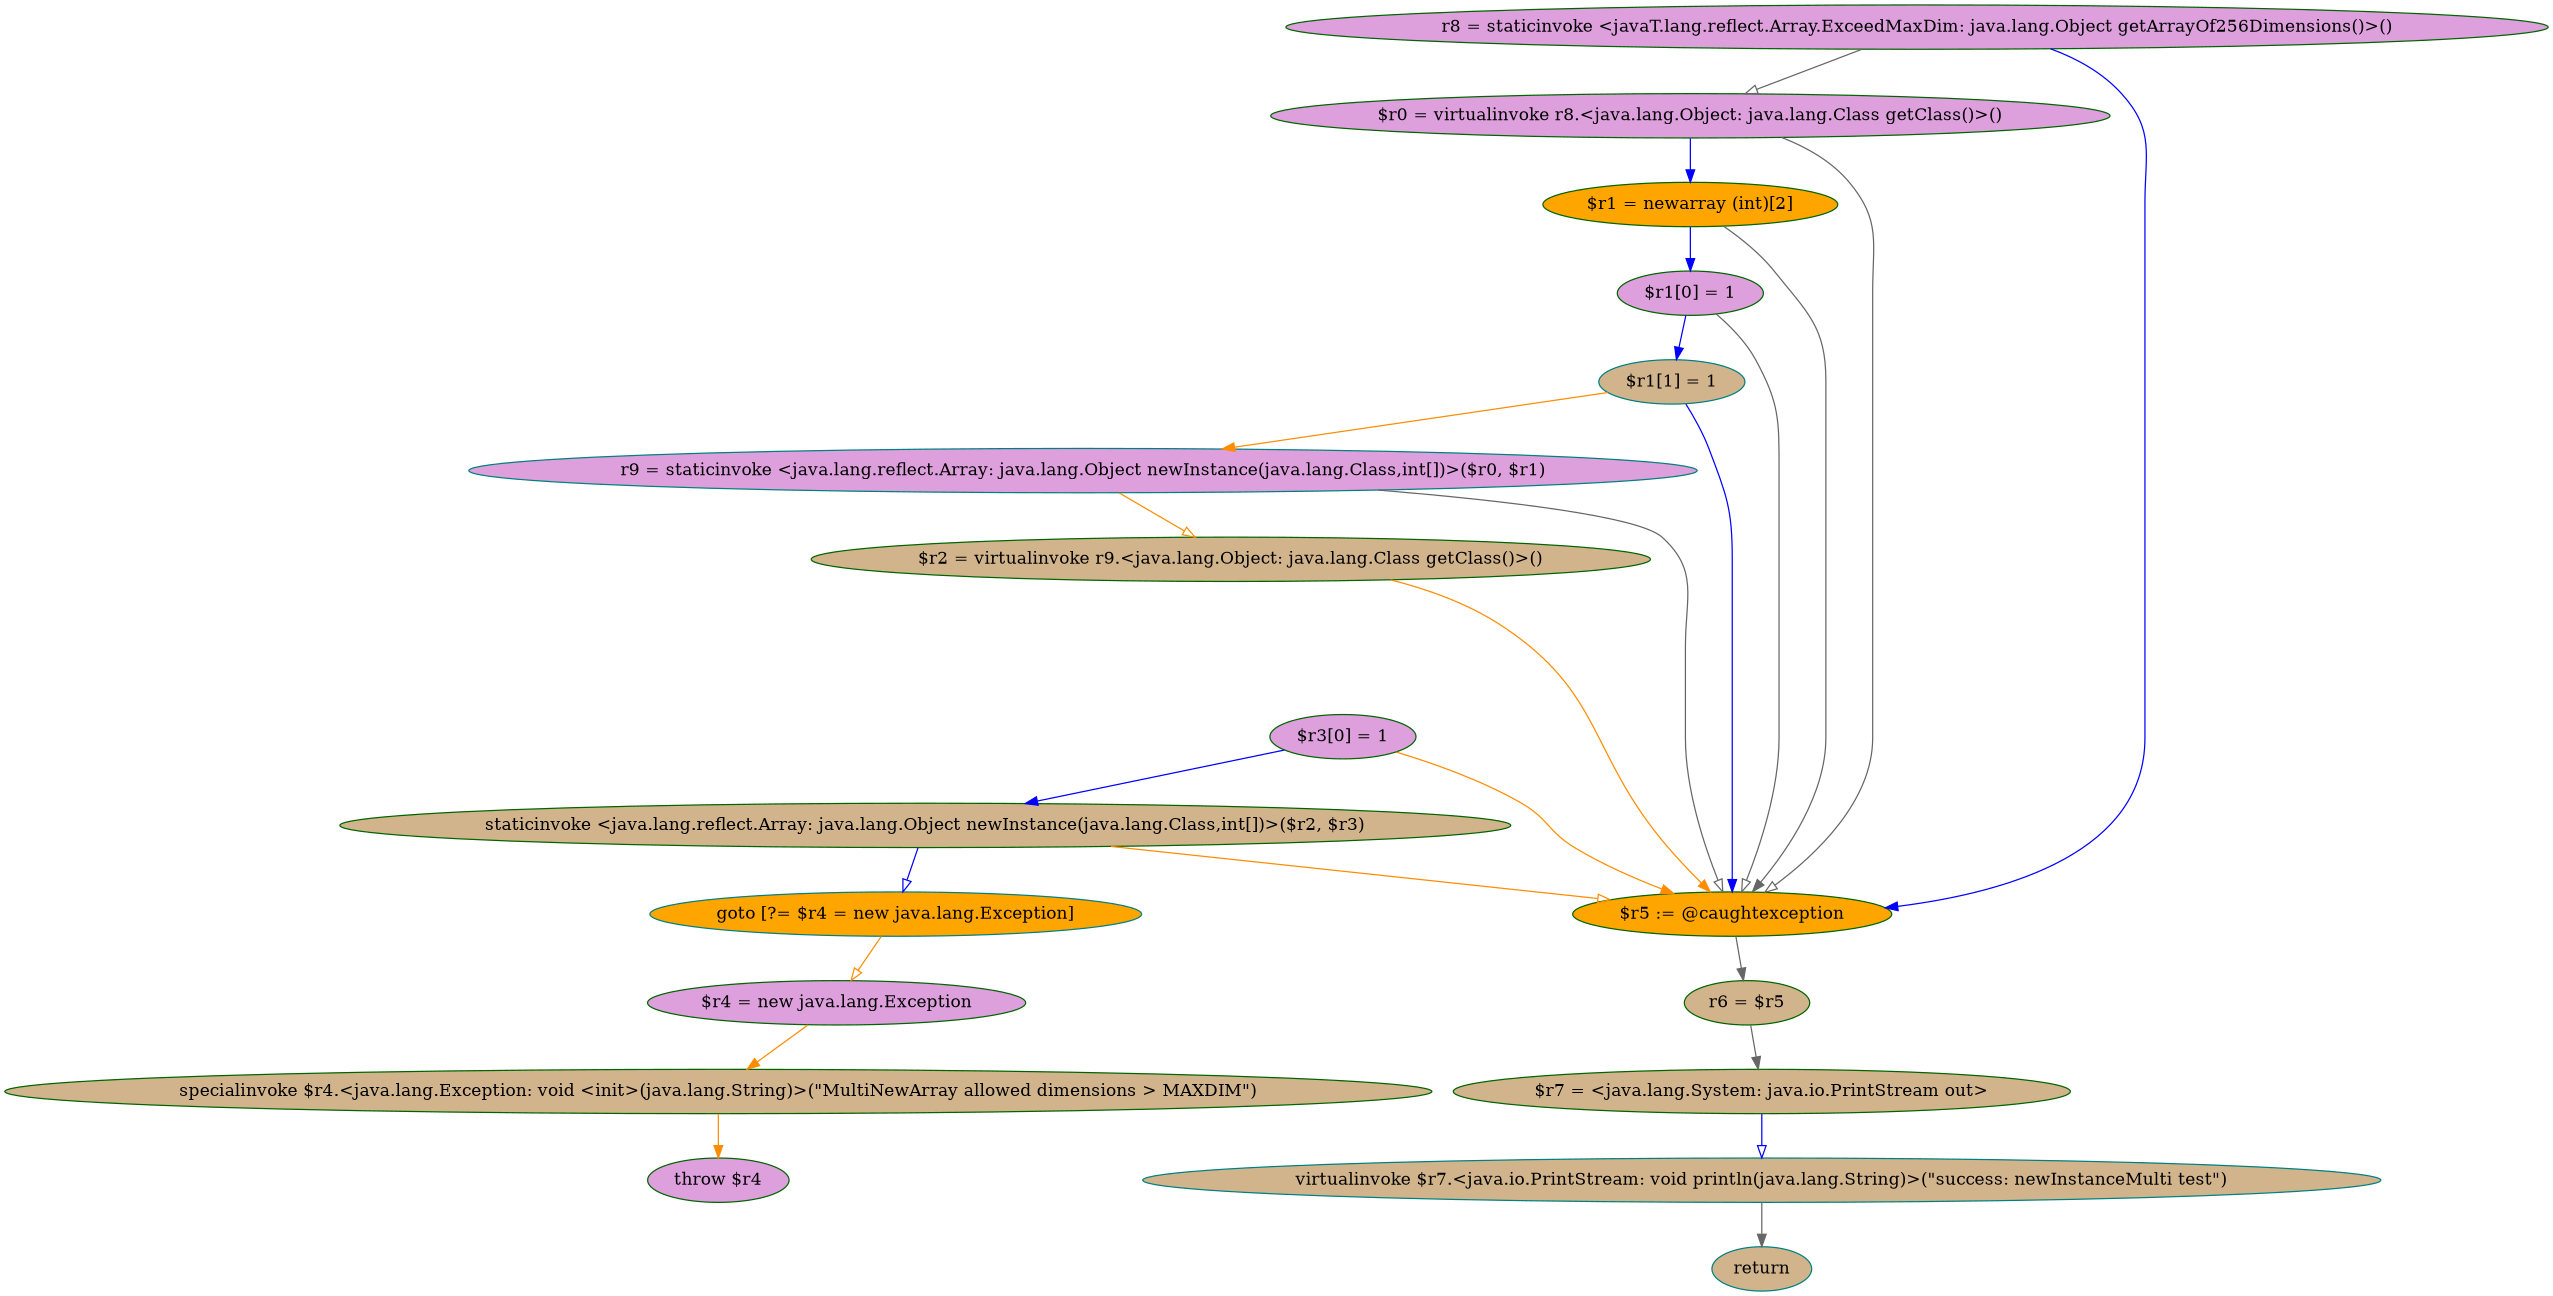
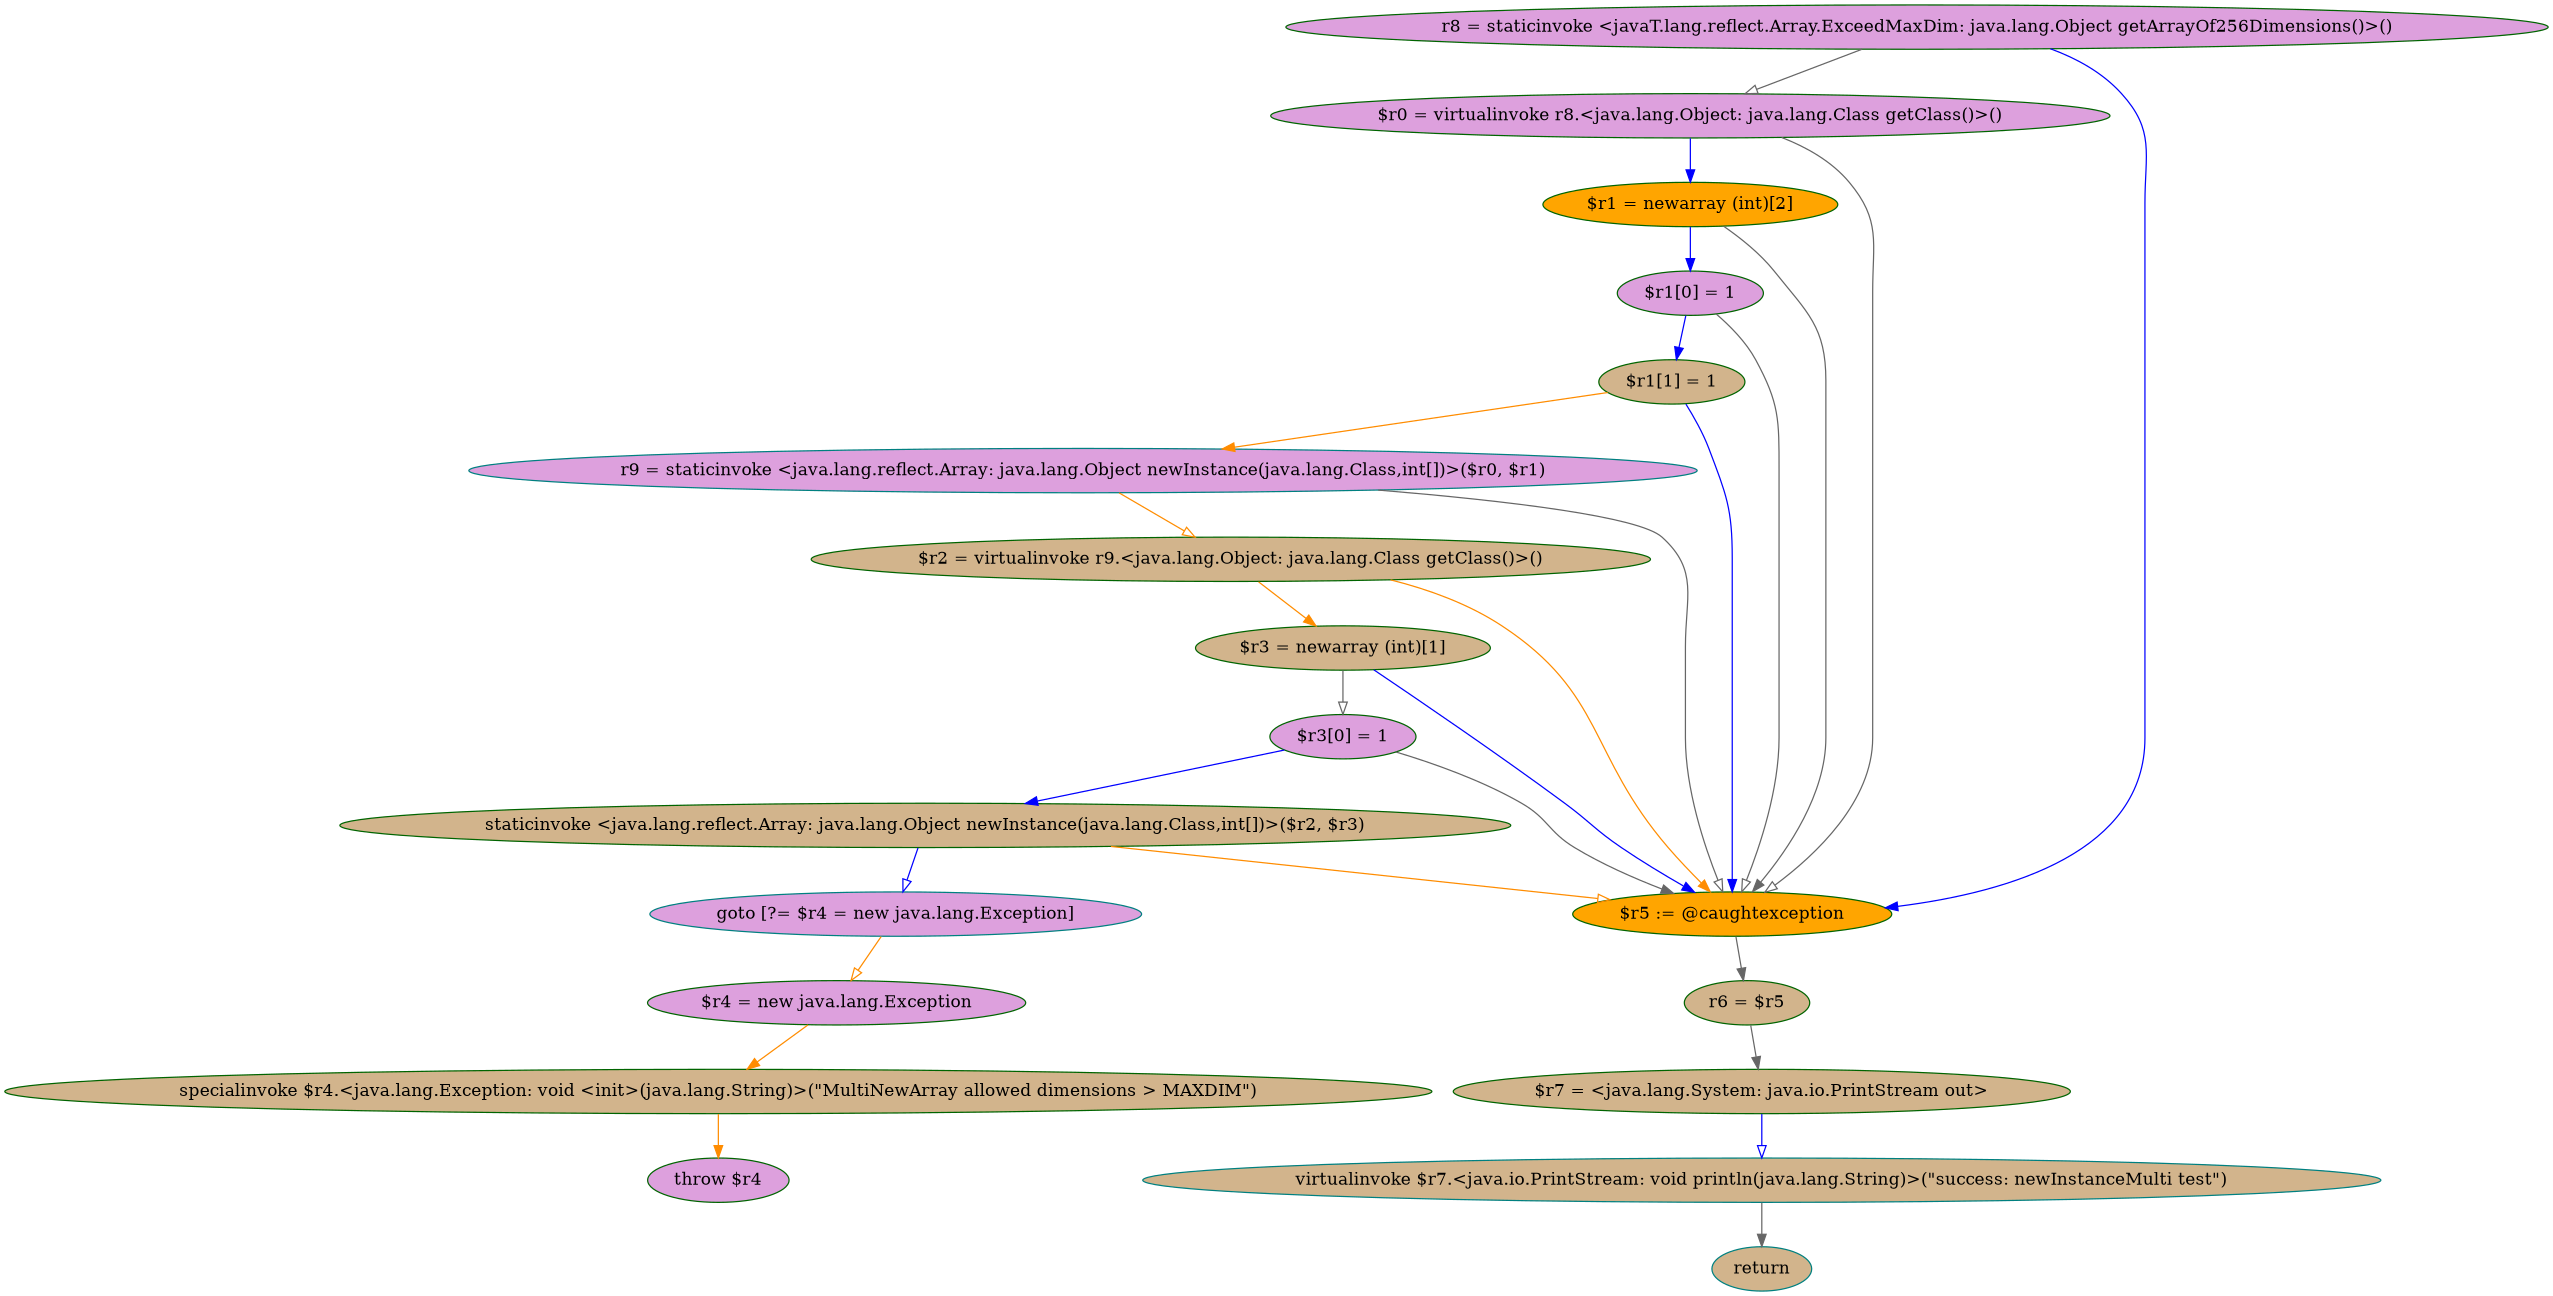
(1672, 382) -> (1672, 382)
none -> (1343, 648)
(1534, 812) -> (1534, 812)
(896, 914) -> (896, 914)
